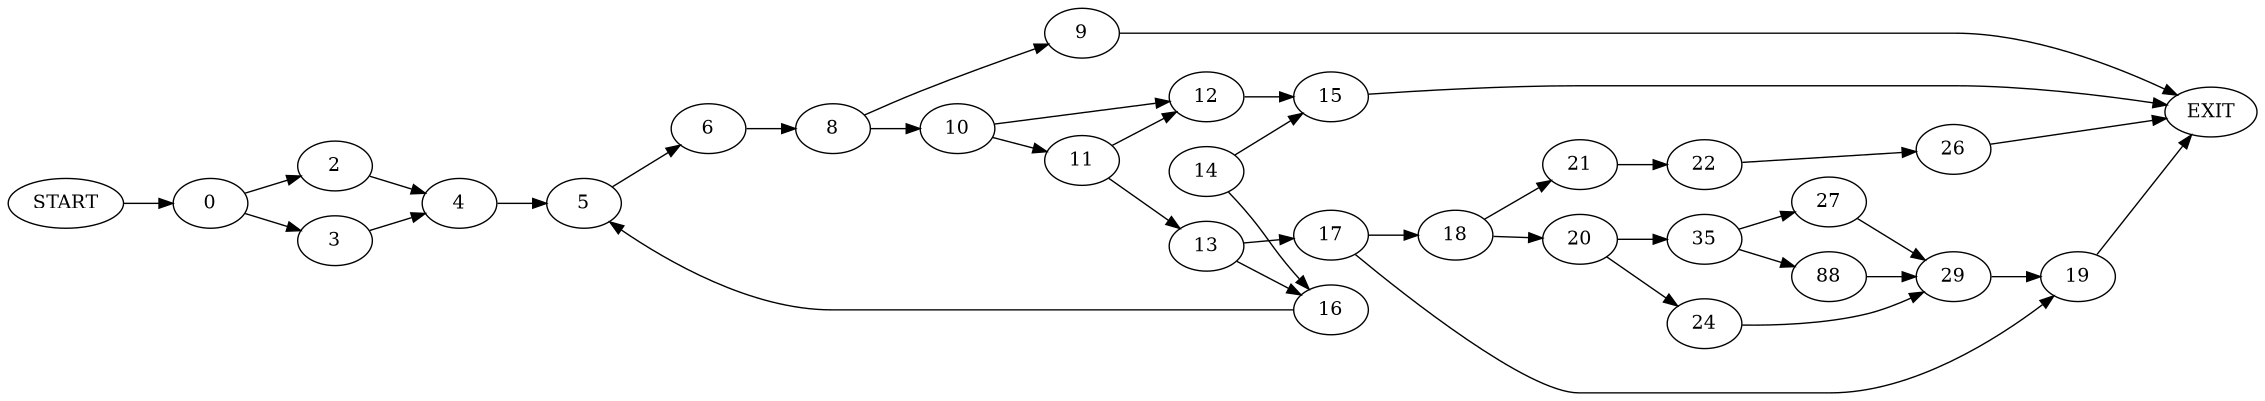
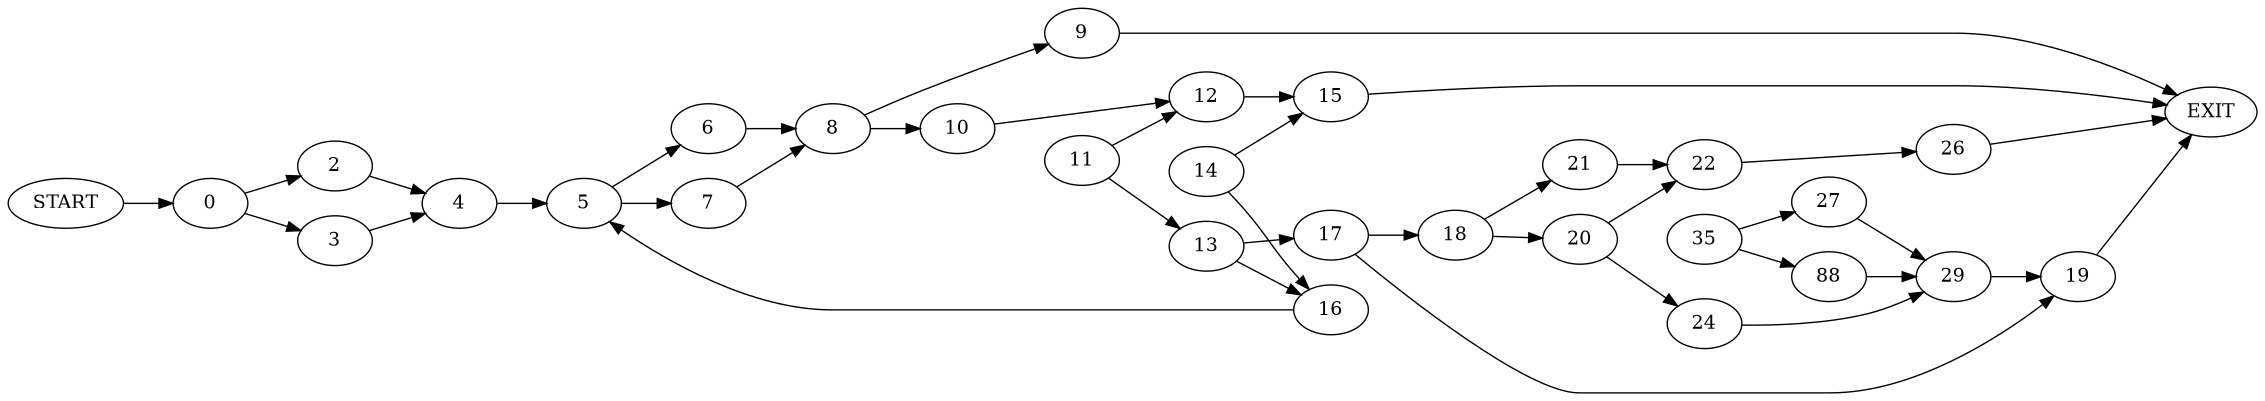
(1013, 143) -> none
none -> (709, 203)
(1636, 239) -> (1636, 206)
